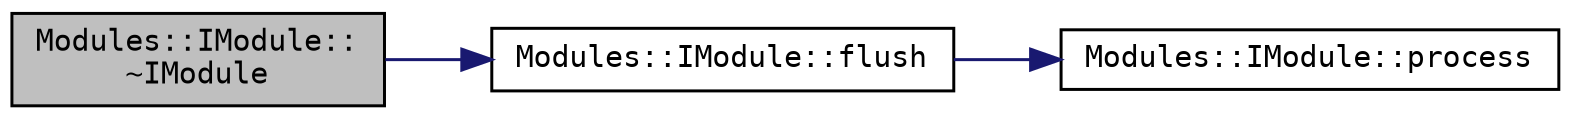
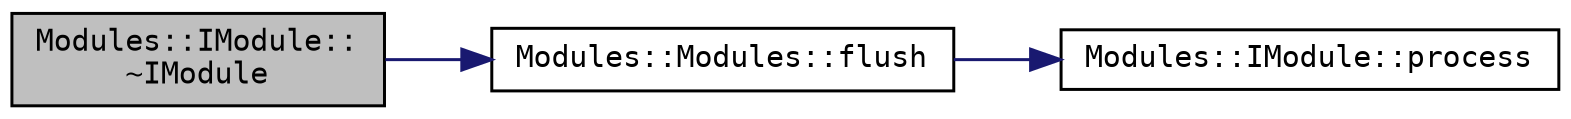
(723, 60) -> (723, 60)
